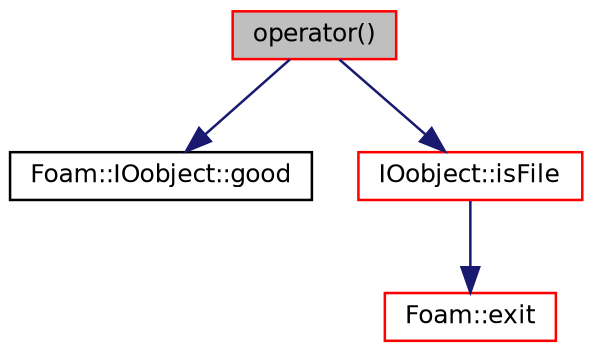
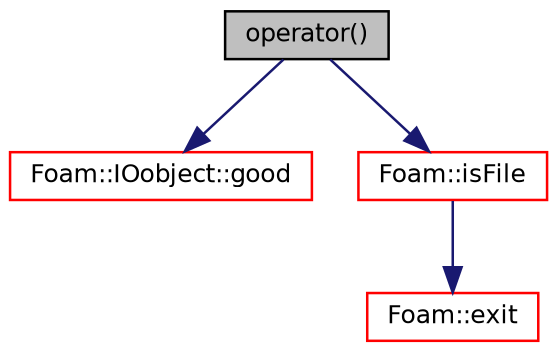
(314, 35) -> (307, 35)
(161, 176) -> (161, 176)
(470, 176) -> (453, 176)
